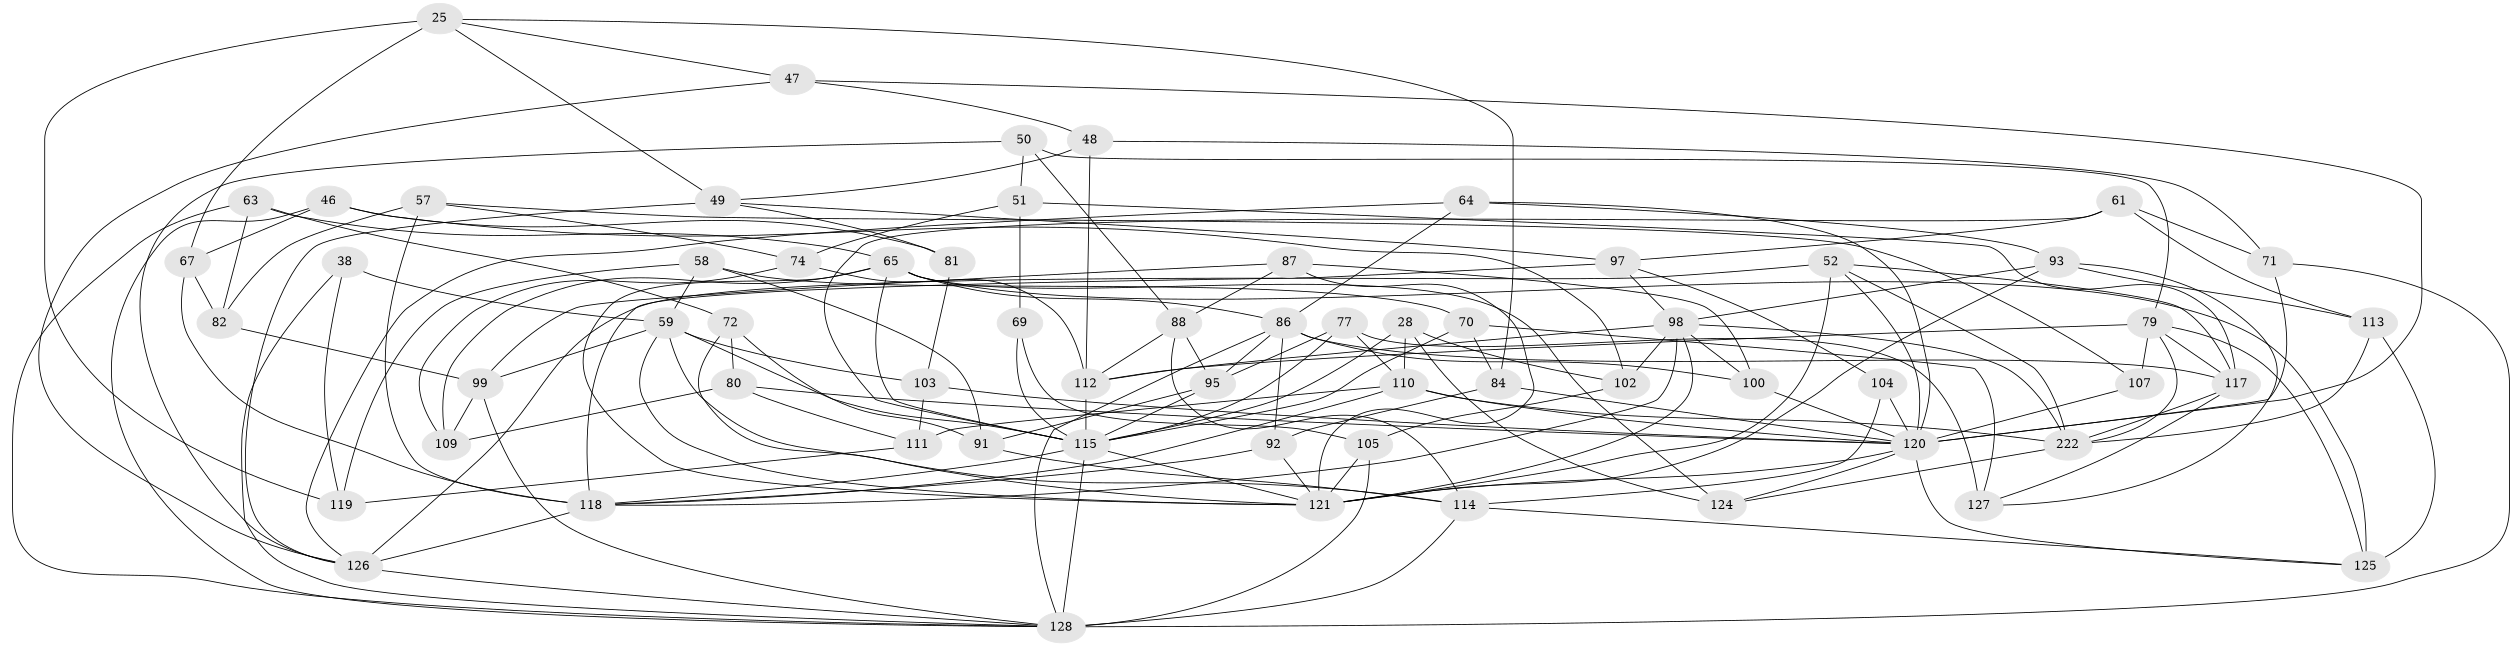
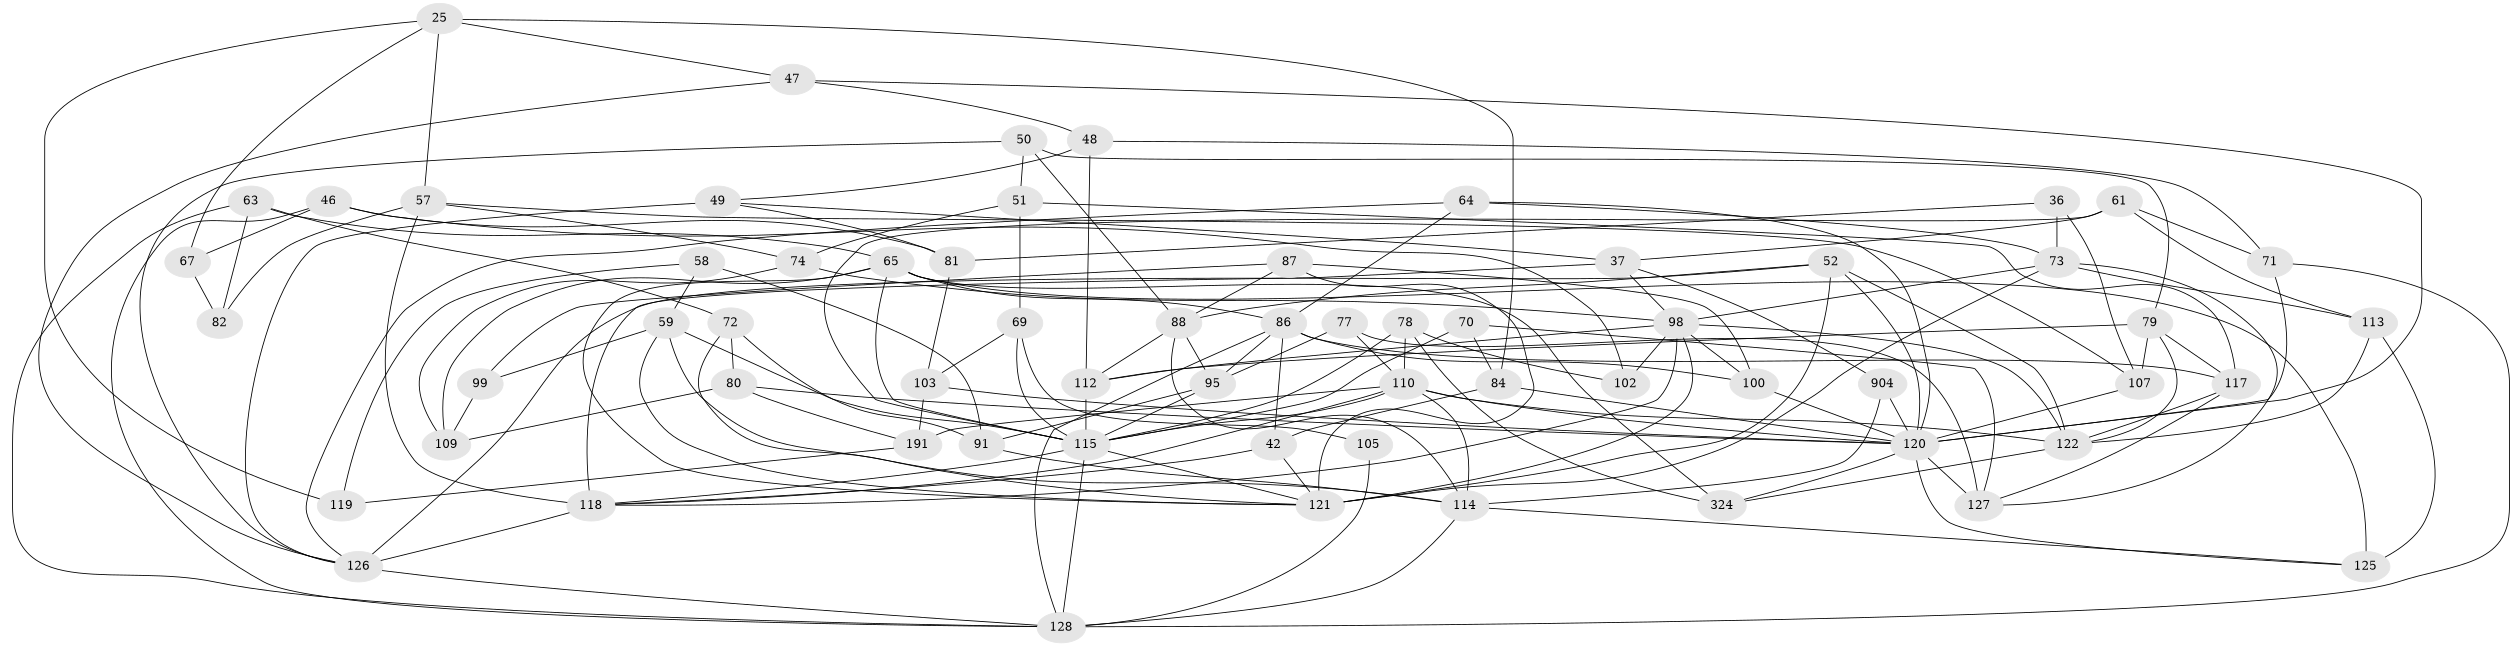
(579, 110) -> (432, 110)
none -> (2057, 201)
(345, 262) -> none
(1618, 262) -> (1618, 262)
(2057, 262) -> (2057, 262)
(2007, 280) -> (1504, 286)
(1269, 290) -> none
(1045, 304) -> (1361, 302)
(1406, 323) -> (1406, 323)
(350, 354) -> none
(792, 361) -> (973, 353)
(1883, 384) -> (1883, 384)
(1257, 392) -> (1248, 420)
(1495, 410) -> none
(2310, 421) -> none
none -> (1462, 434)
(321, 437) -> none
(918, 445) -> (918, 445)
(1274, 445) -> (1274, 445)
(2068, 445) -> (2068, 445)
(1344, 475) -> none
(1646, 478) -> (1947, 475)
(1722, 506) -> (1722, 506)
(723, 577) -> none
